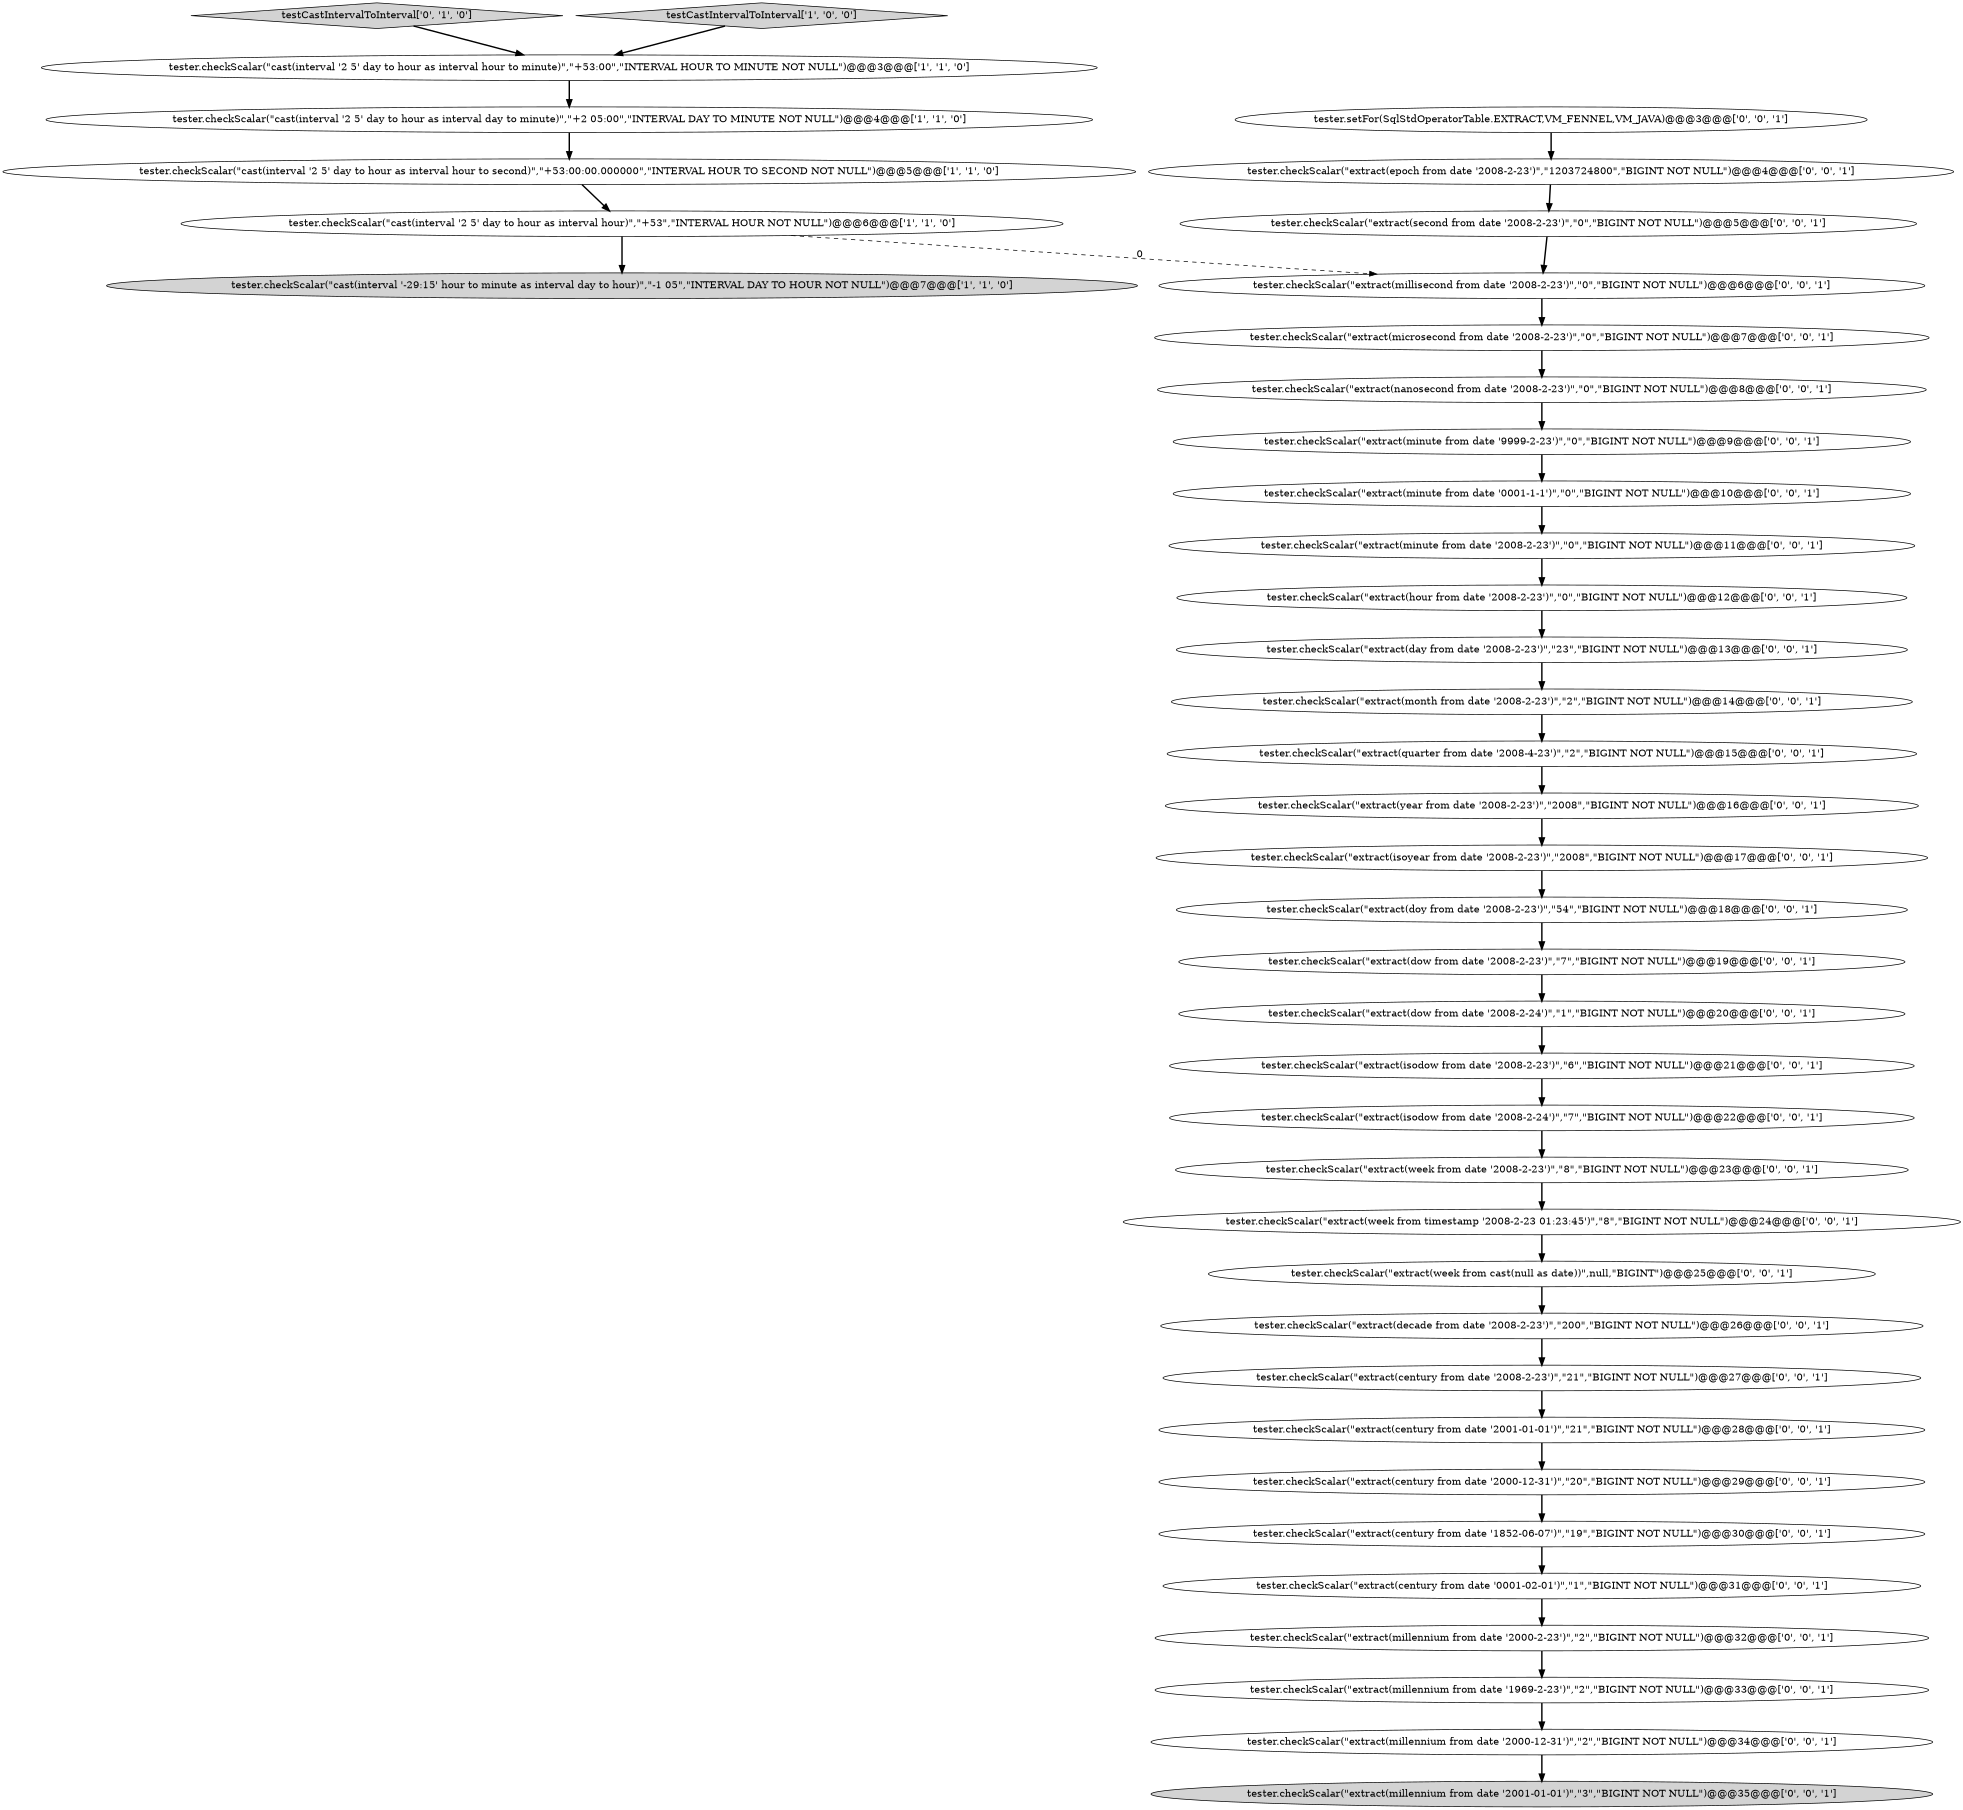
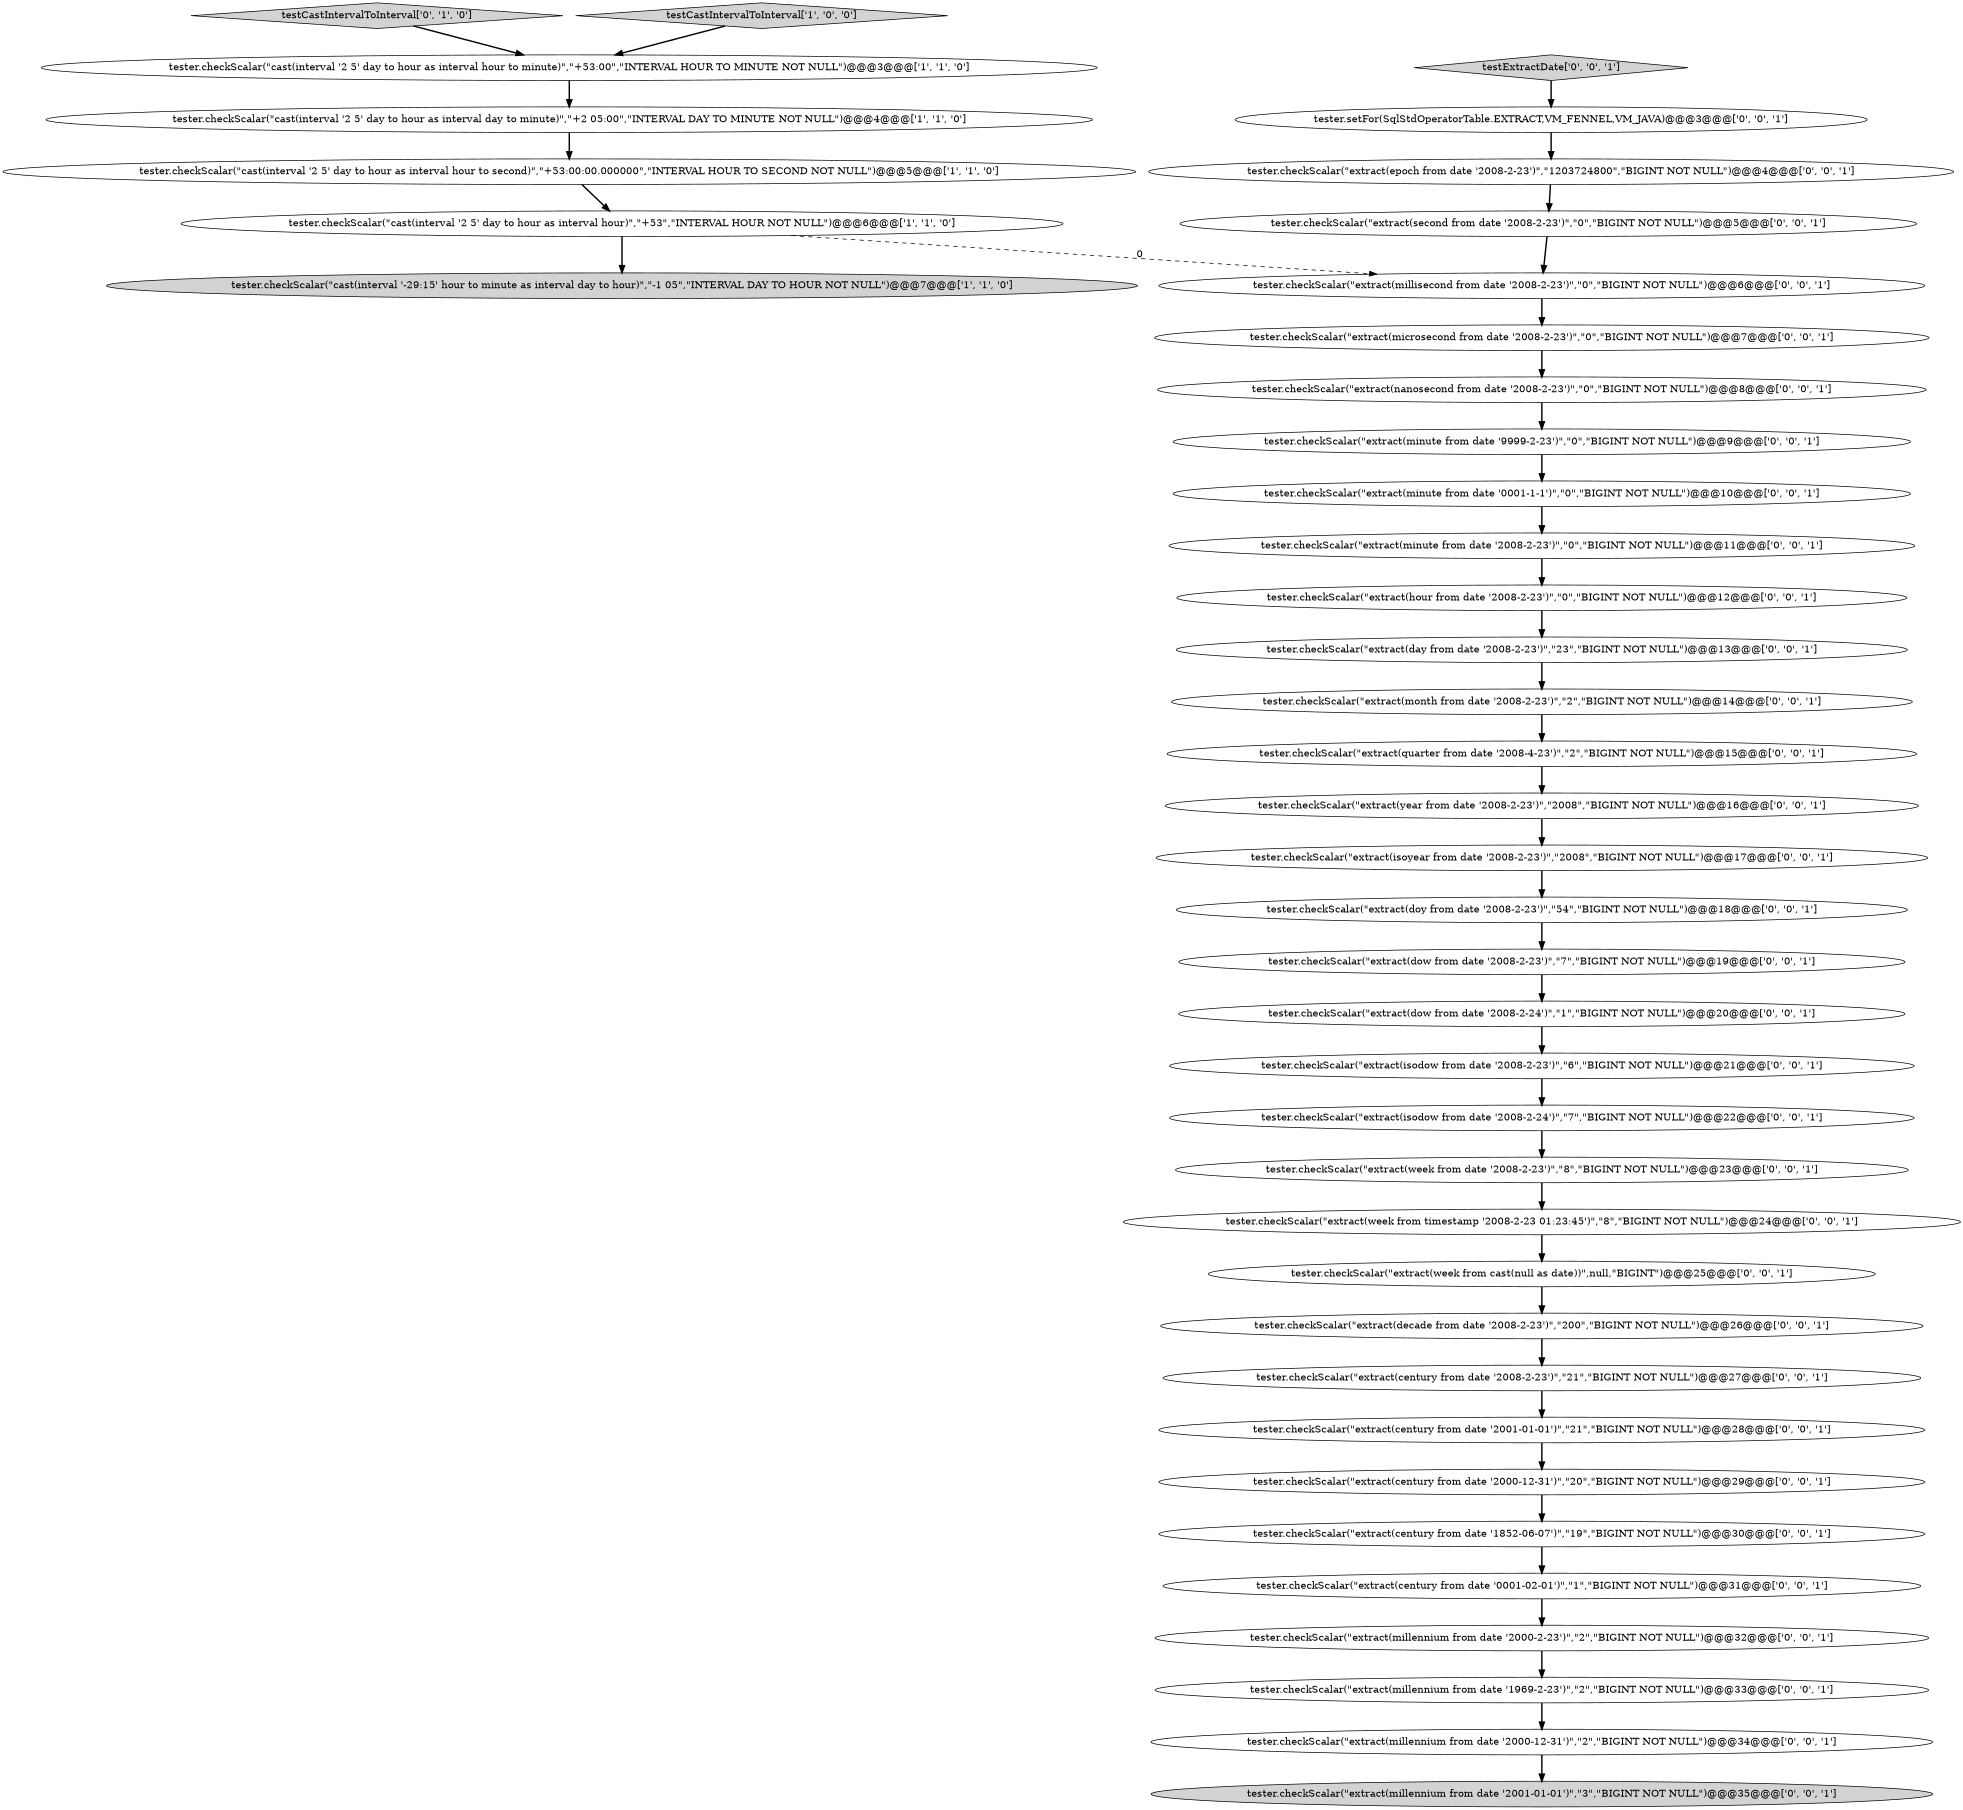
none -> (1551, 68)
